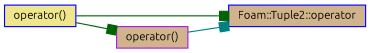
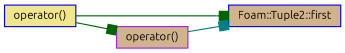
(297, 16) -> (285, 16)
